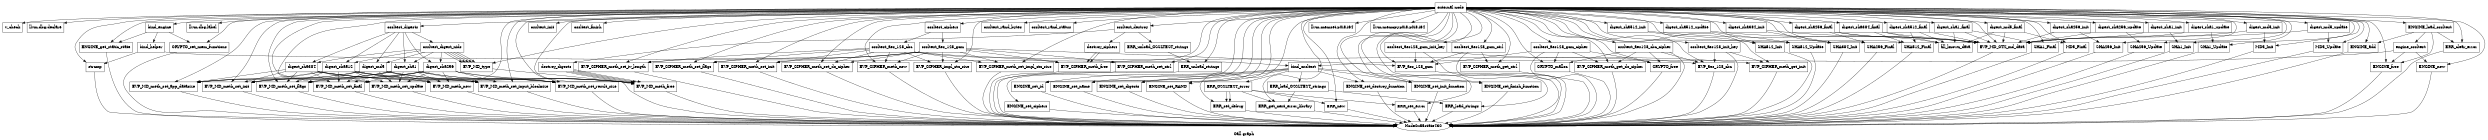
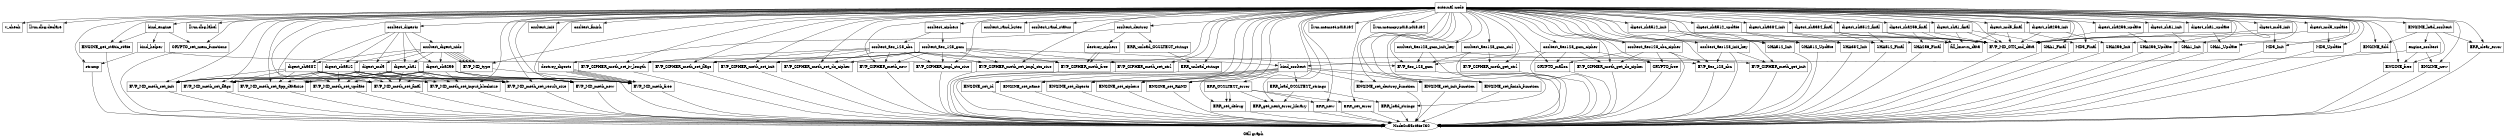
none -> (1211, 76)
